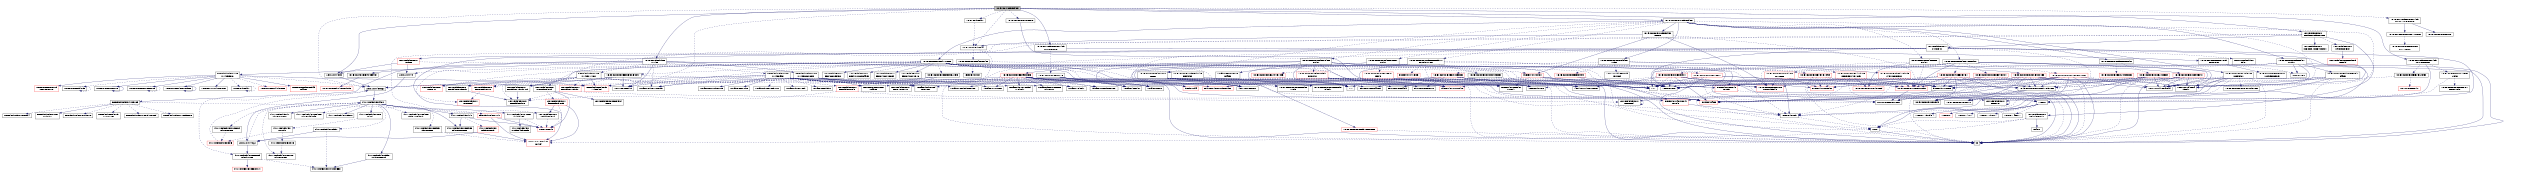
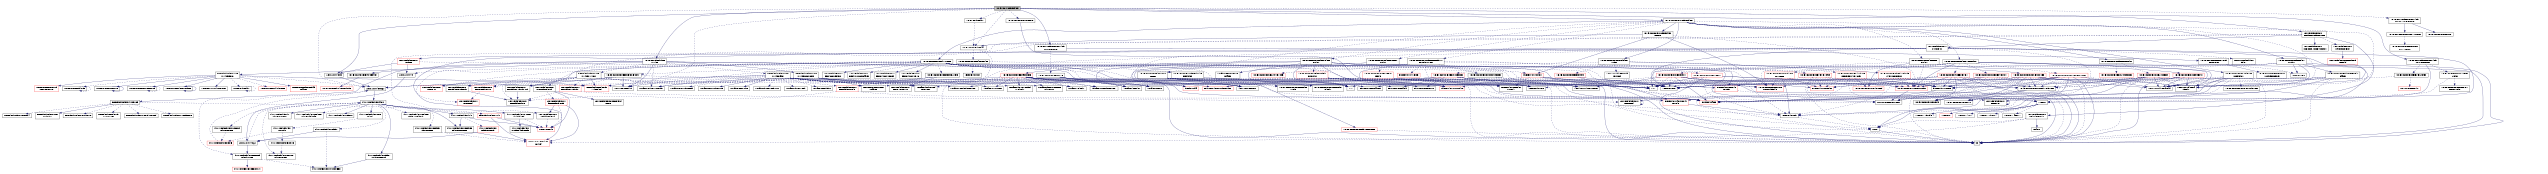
none -> (681, 89)
